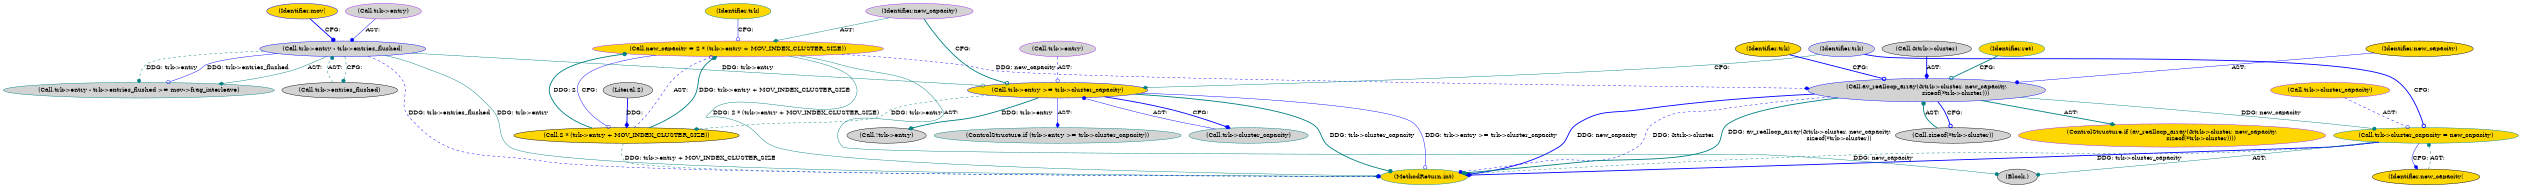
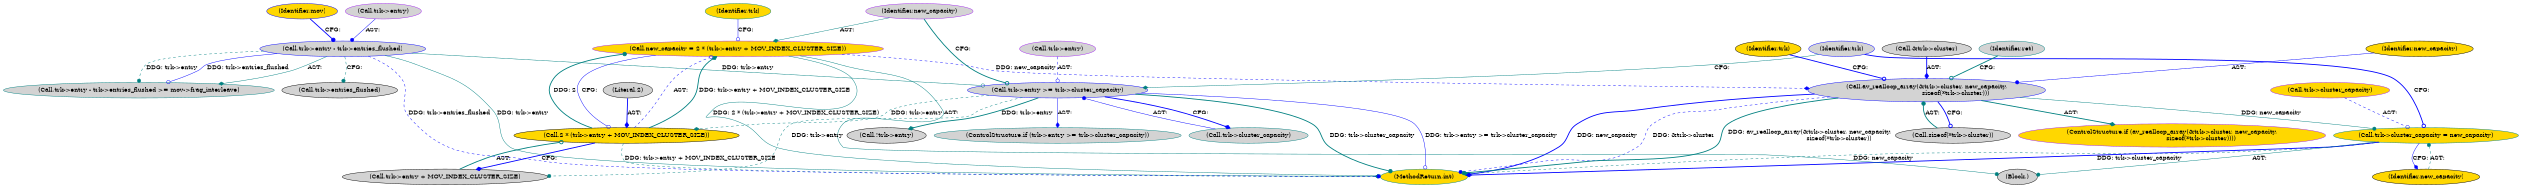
(2012, 49) -> (2012, 49)
(327, 71) -> none
(1058, 90) -> (1058, 90)
(636, 113) -> (636, 113)
none -> (445, 177)
